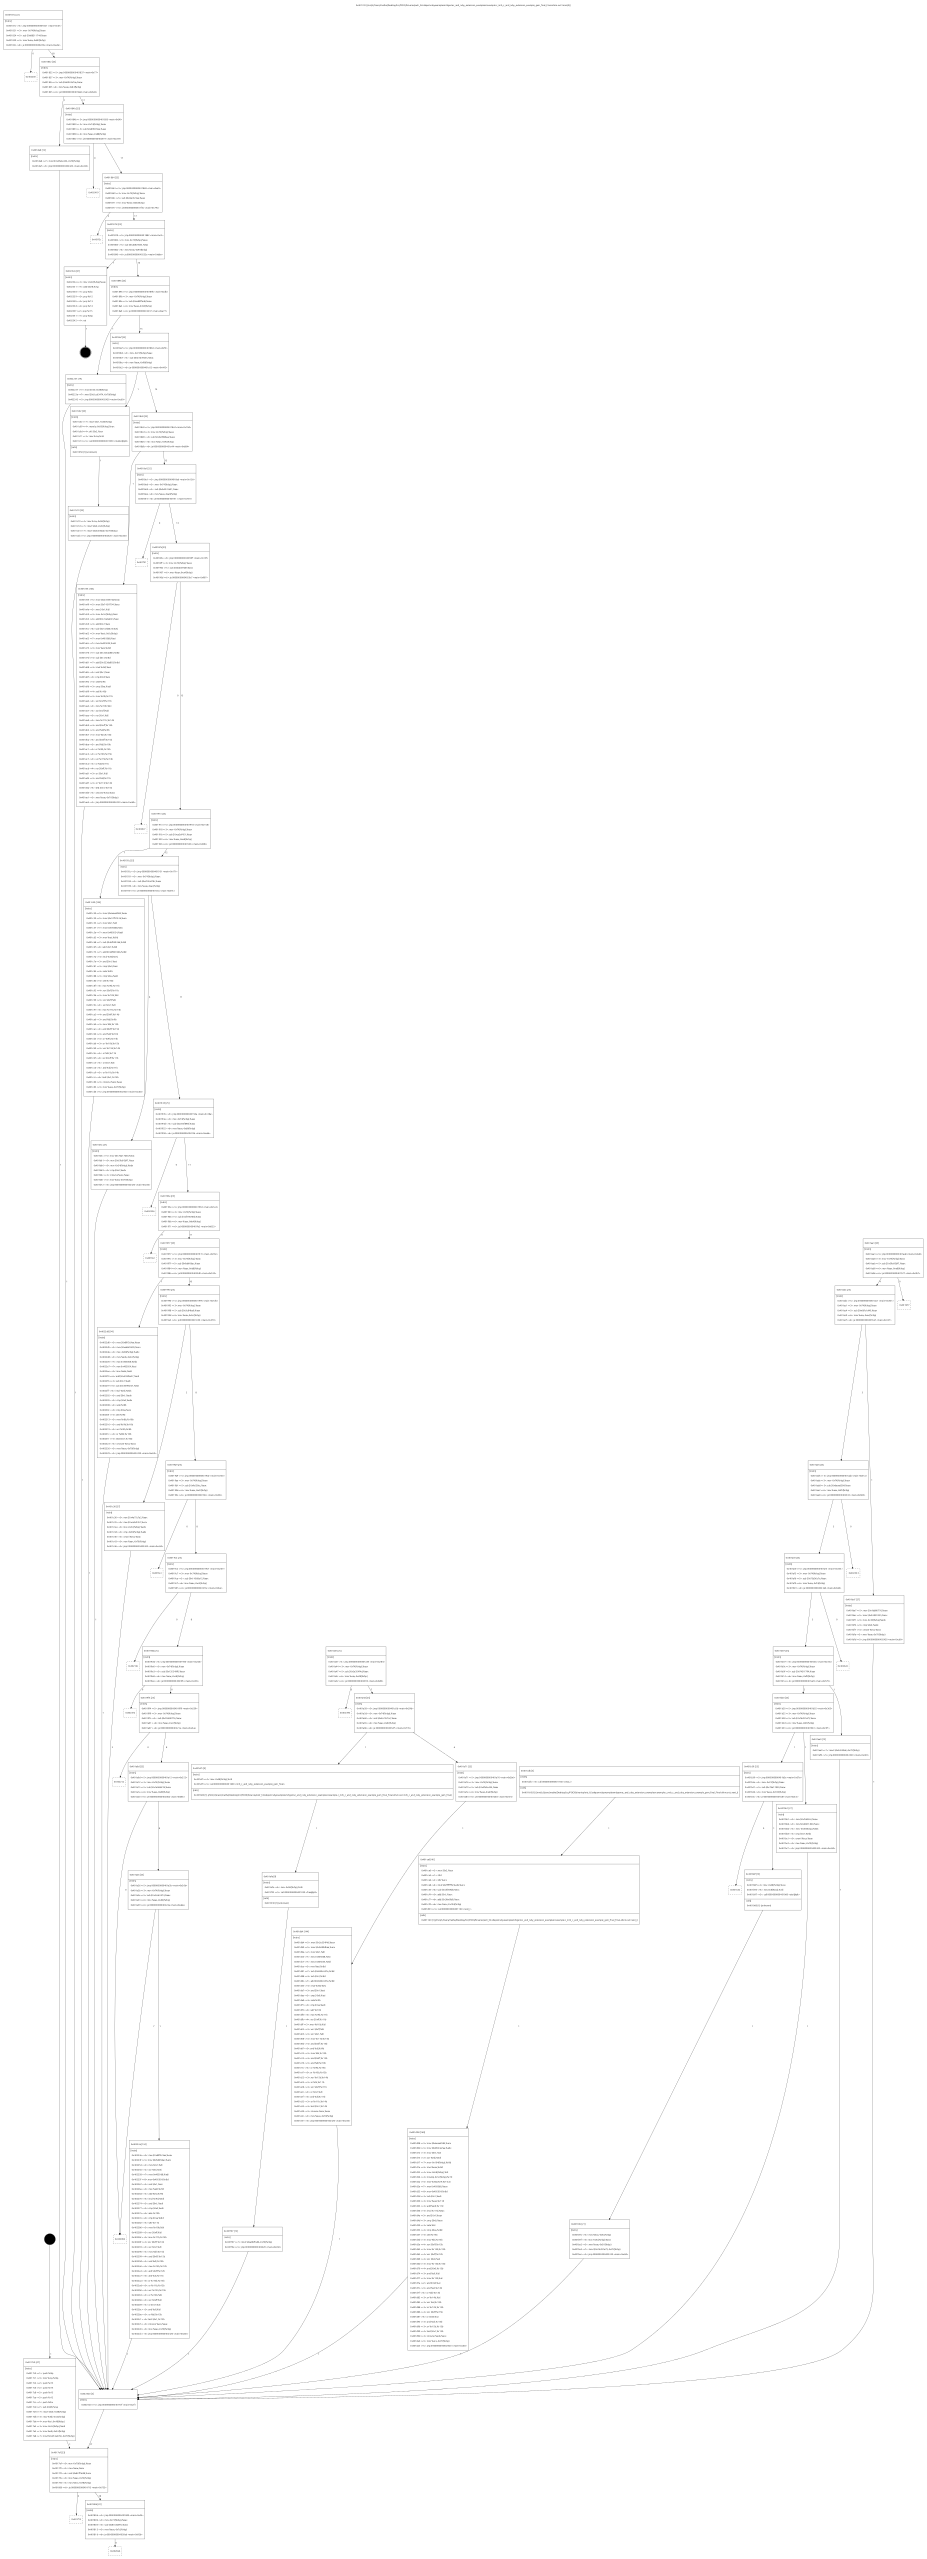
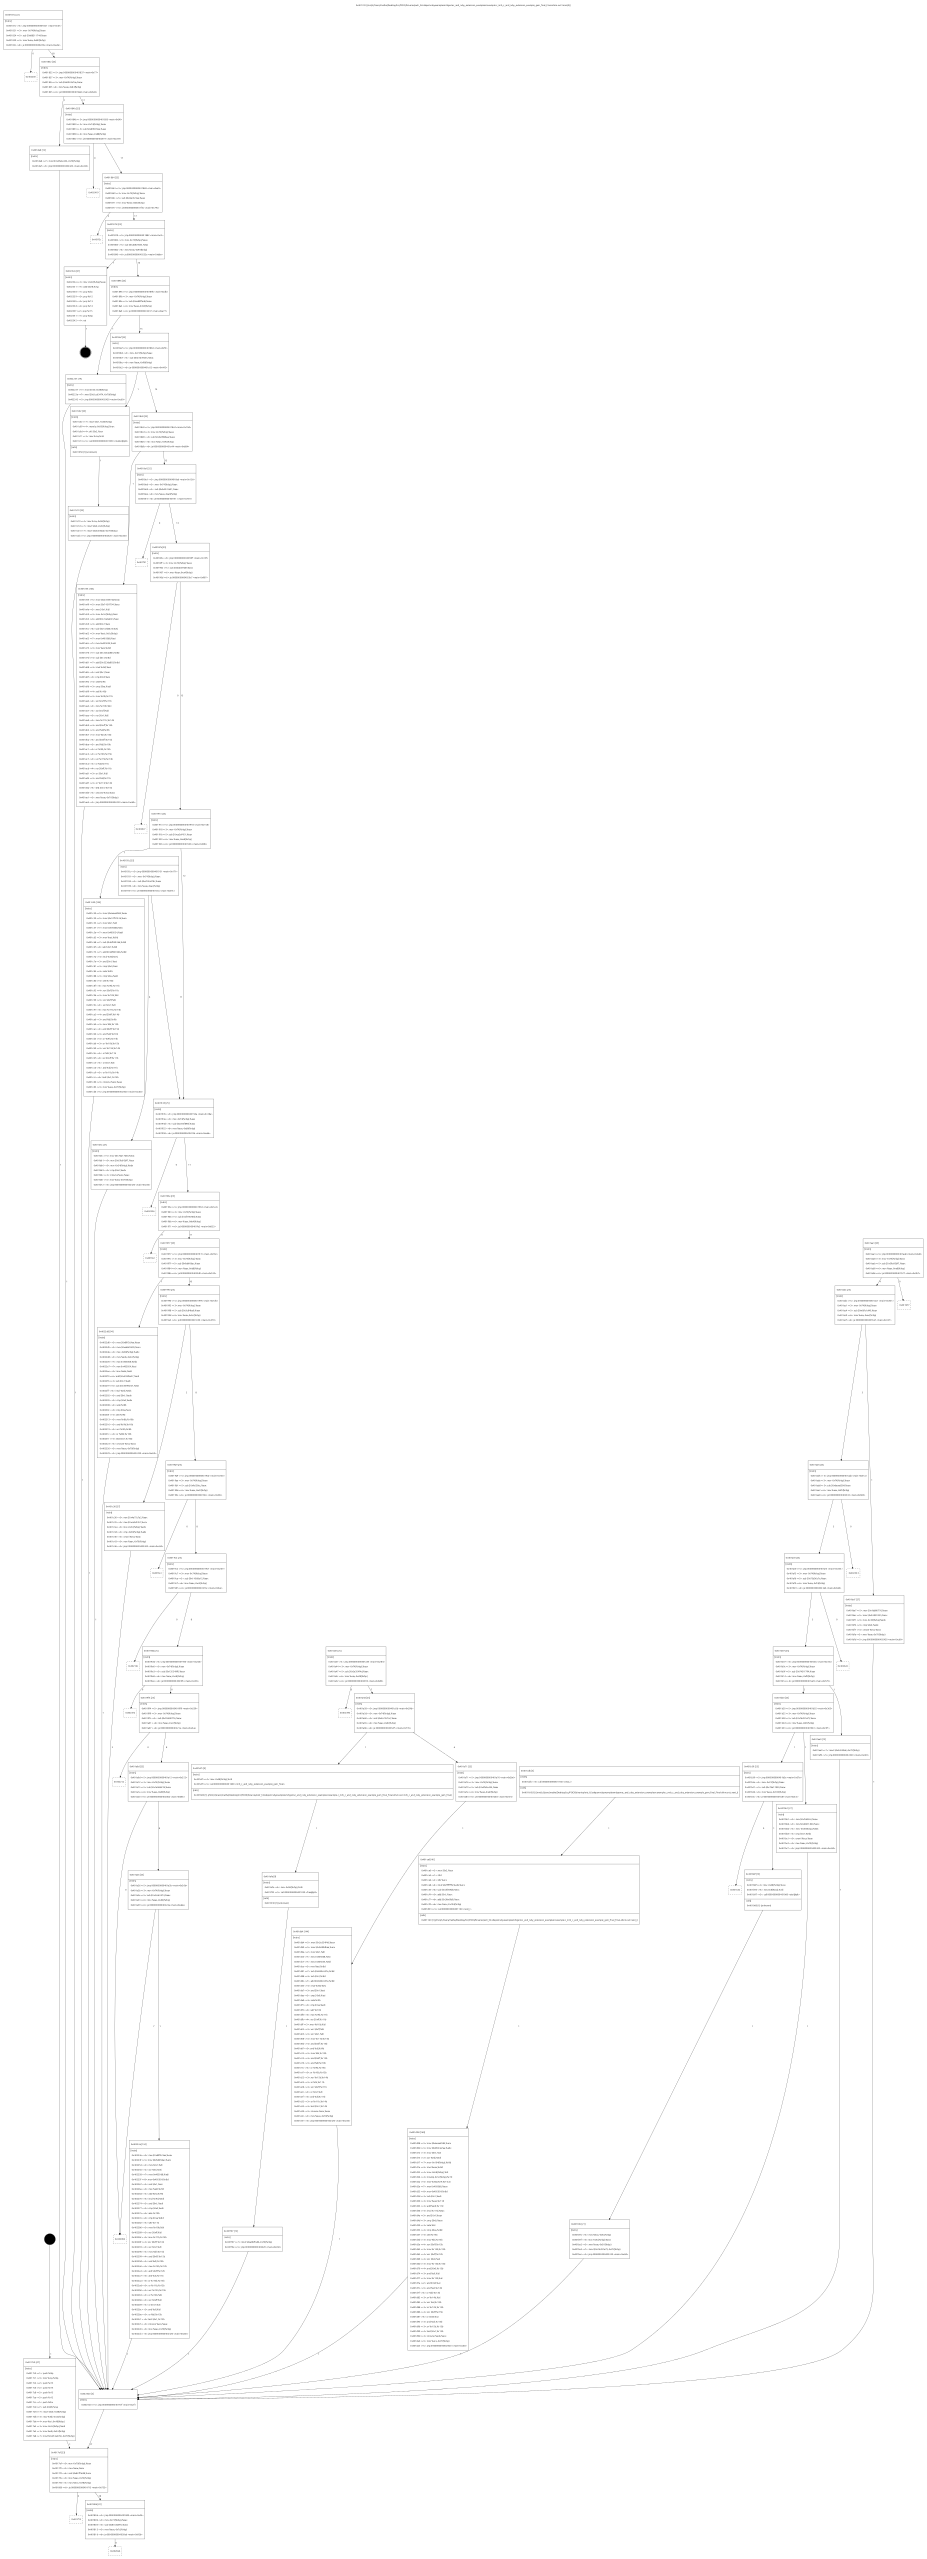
(165, 852) -> (183, 973)
